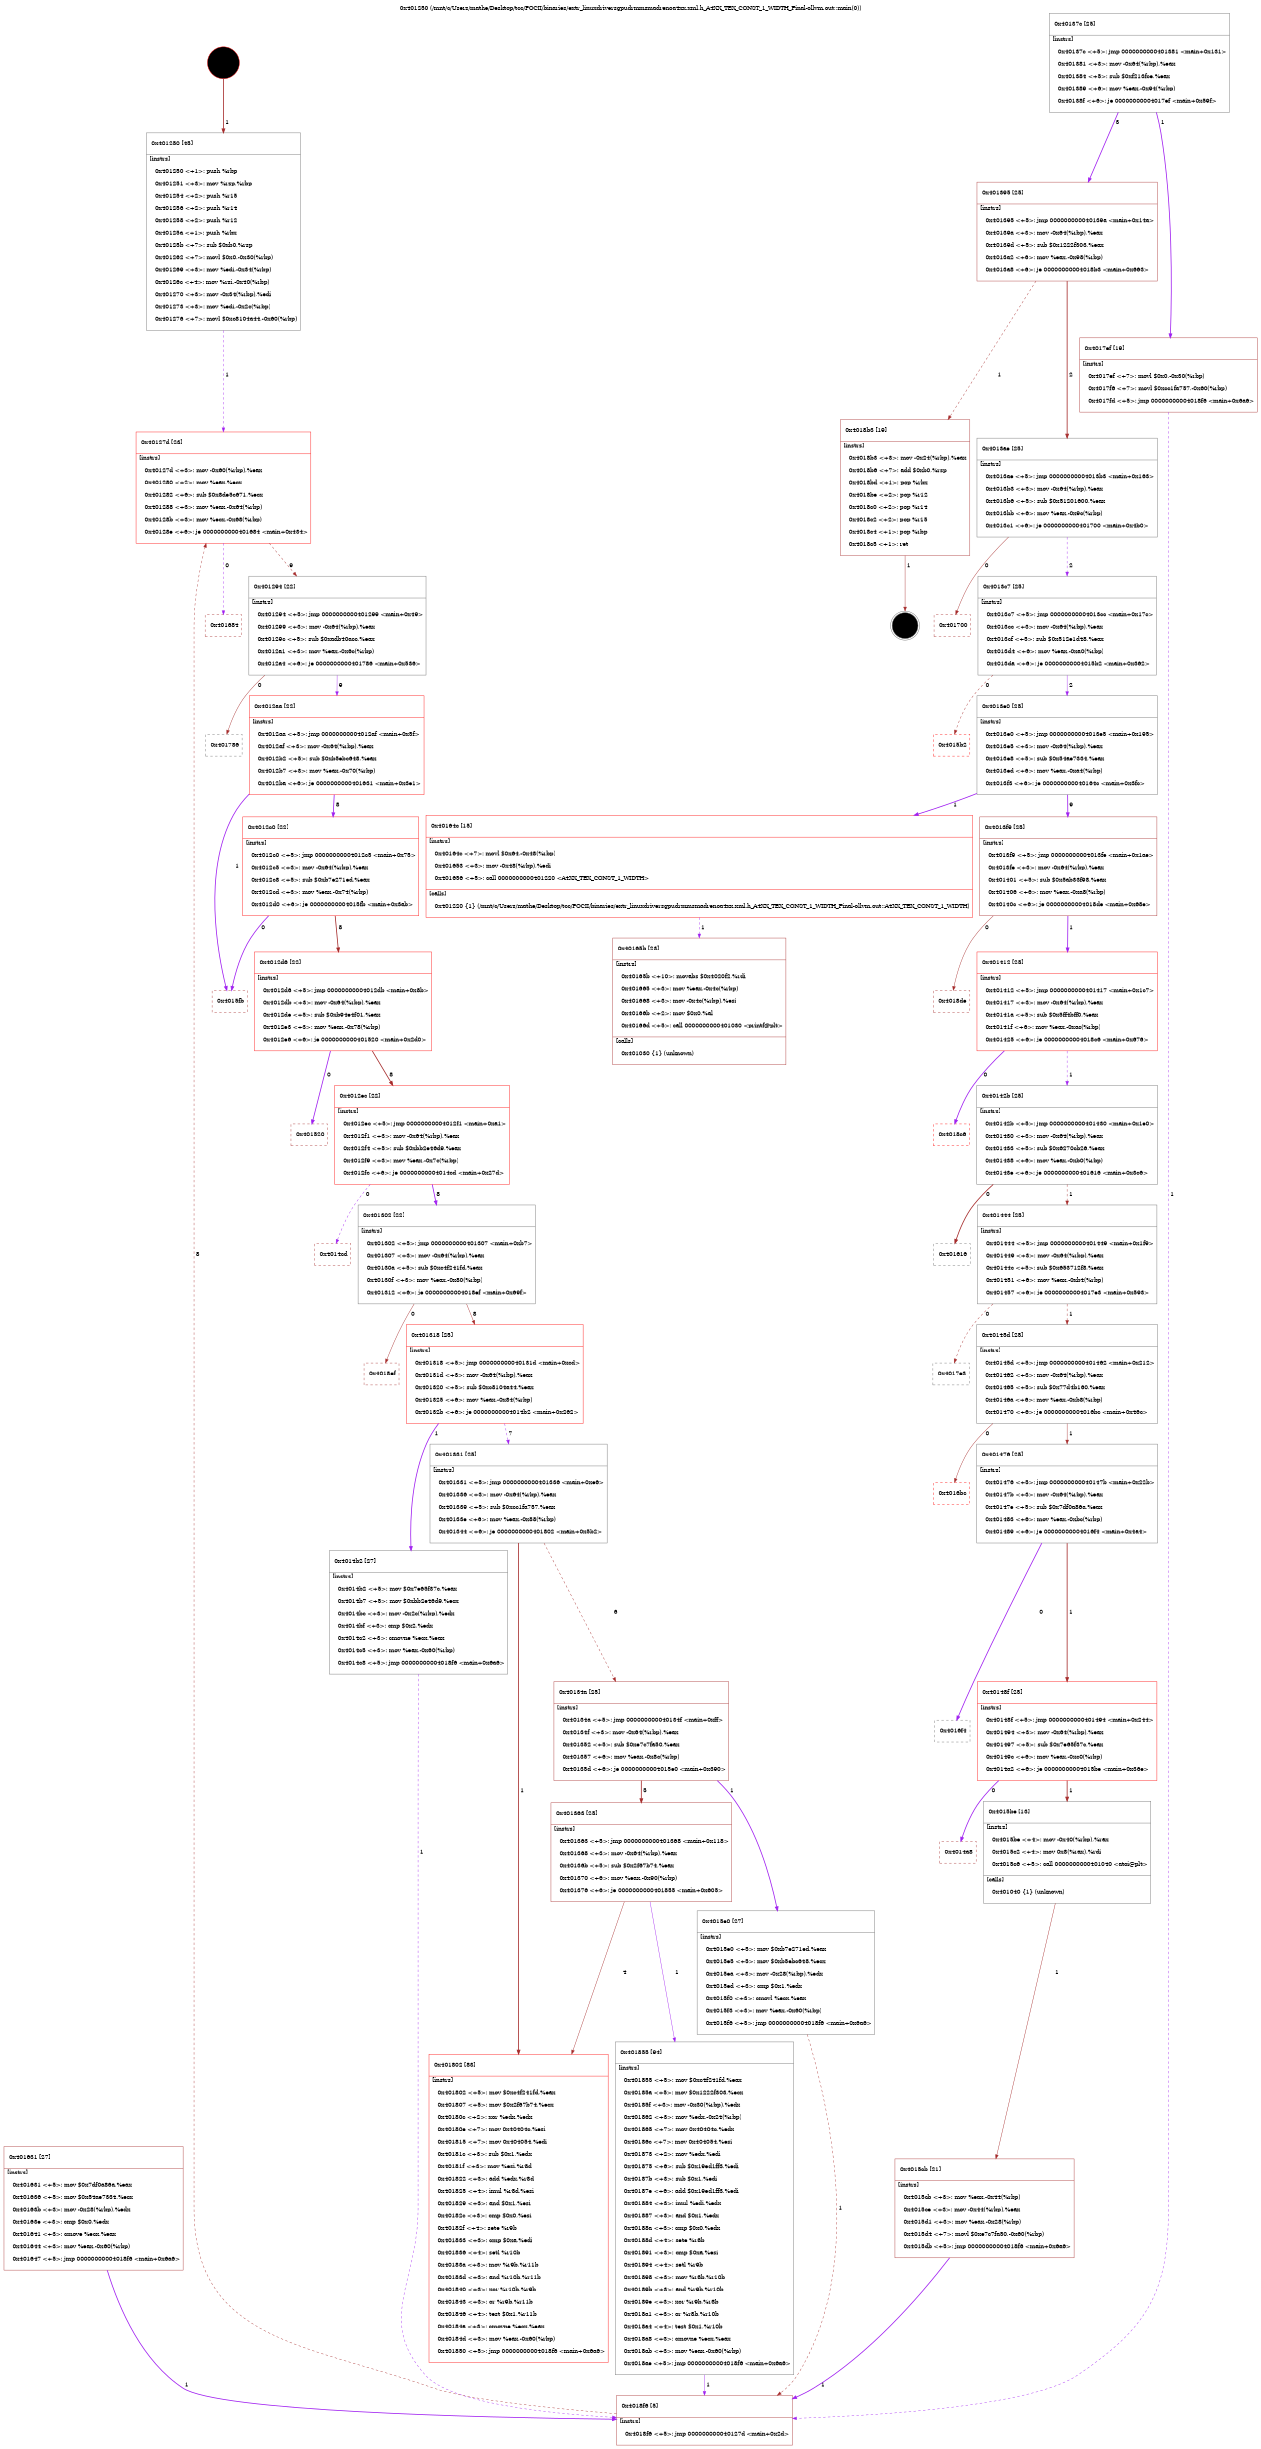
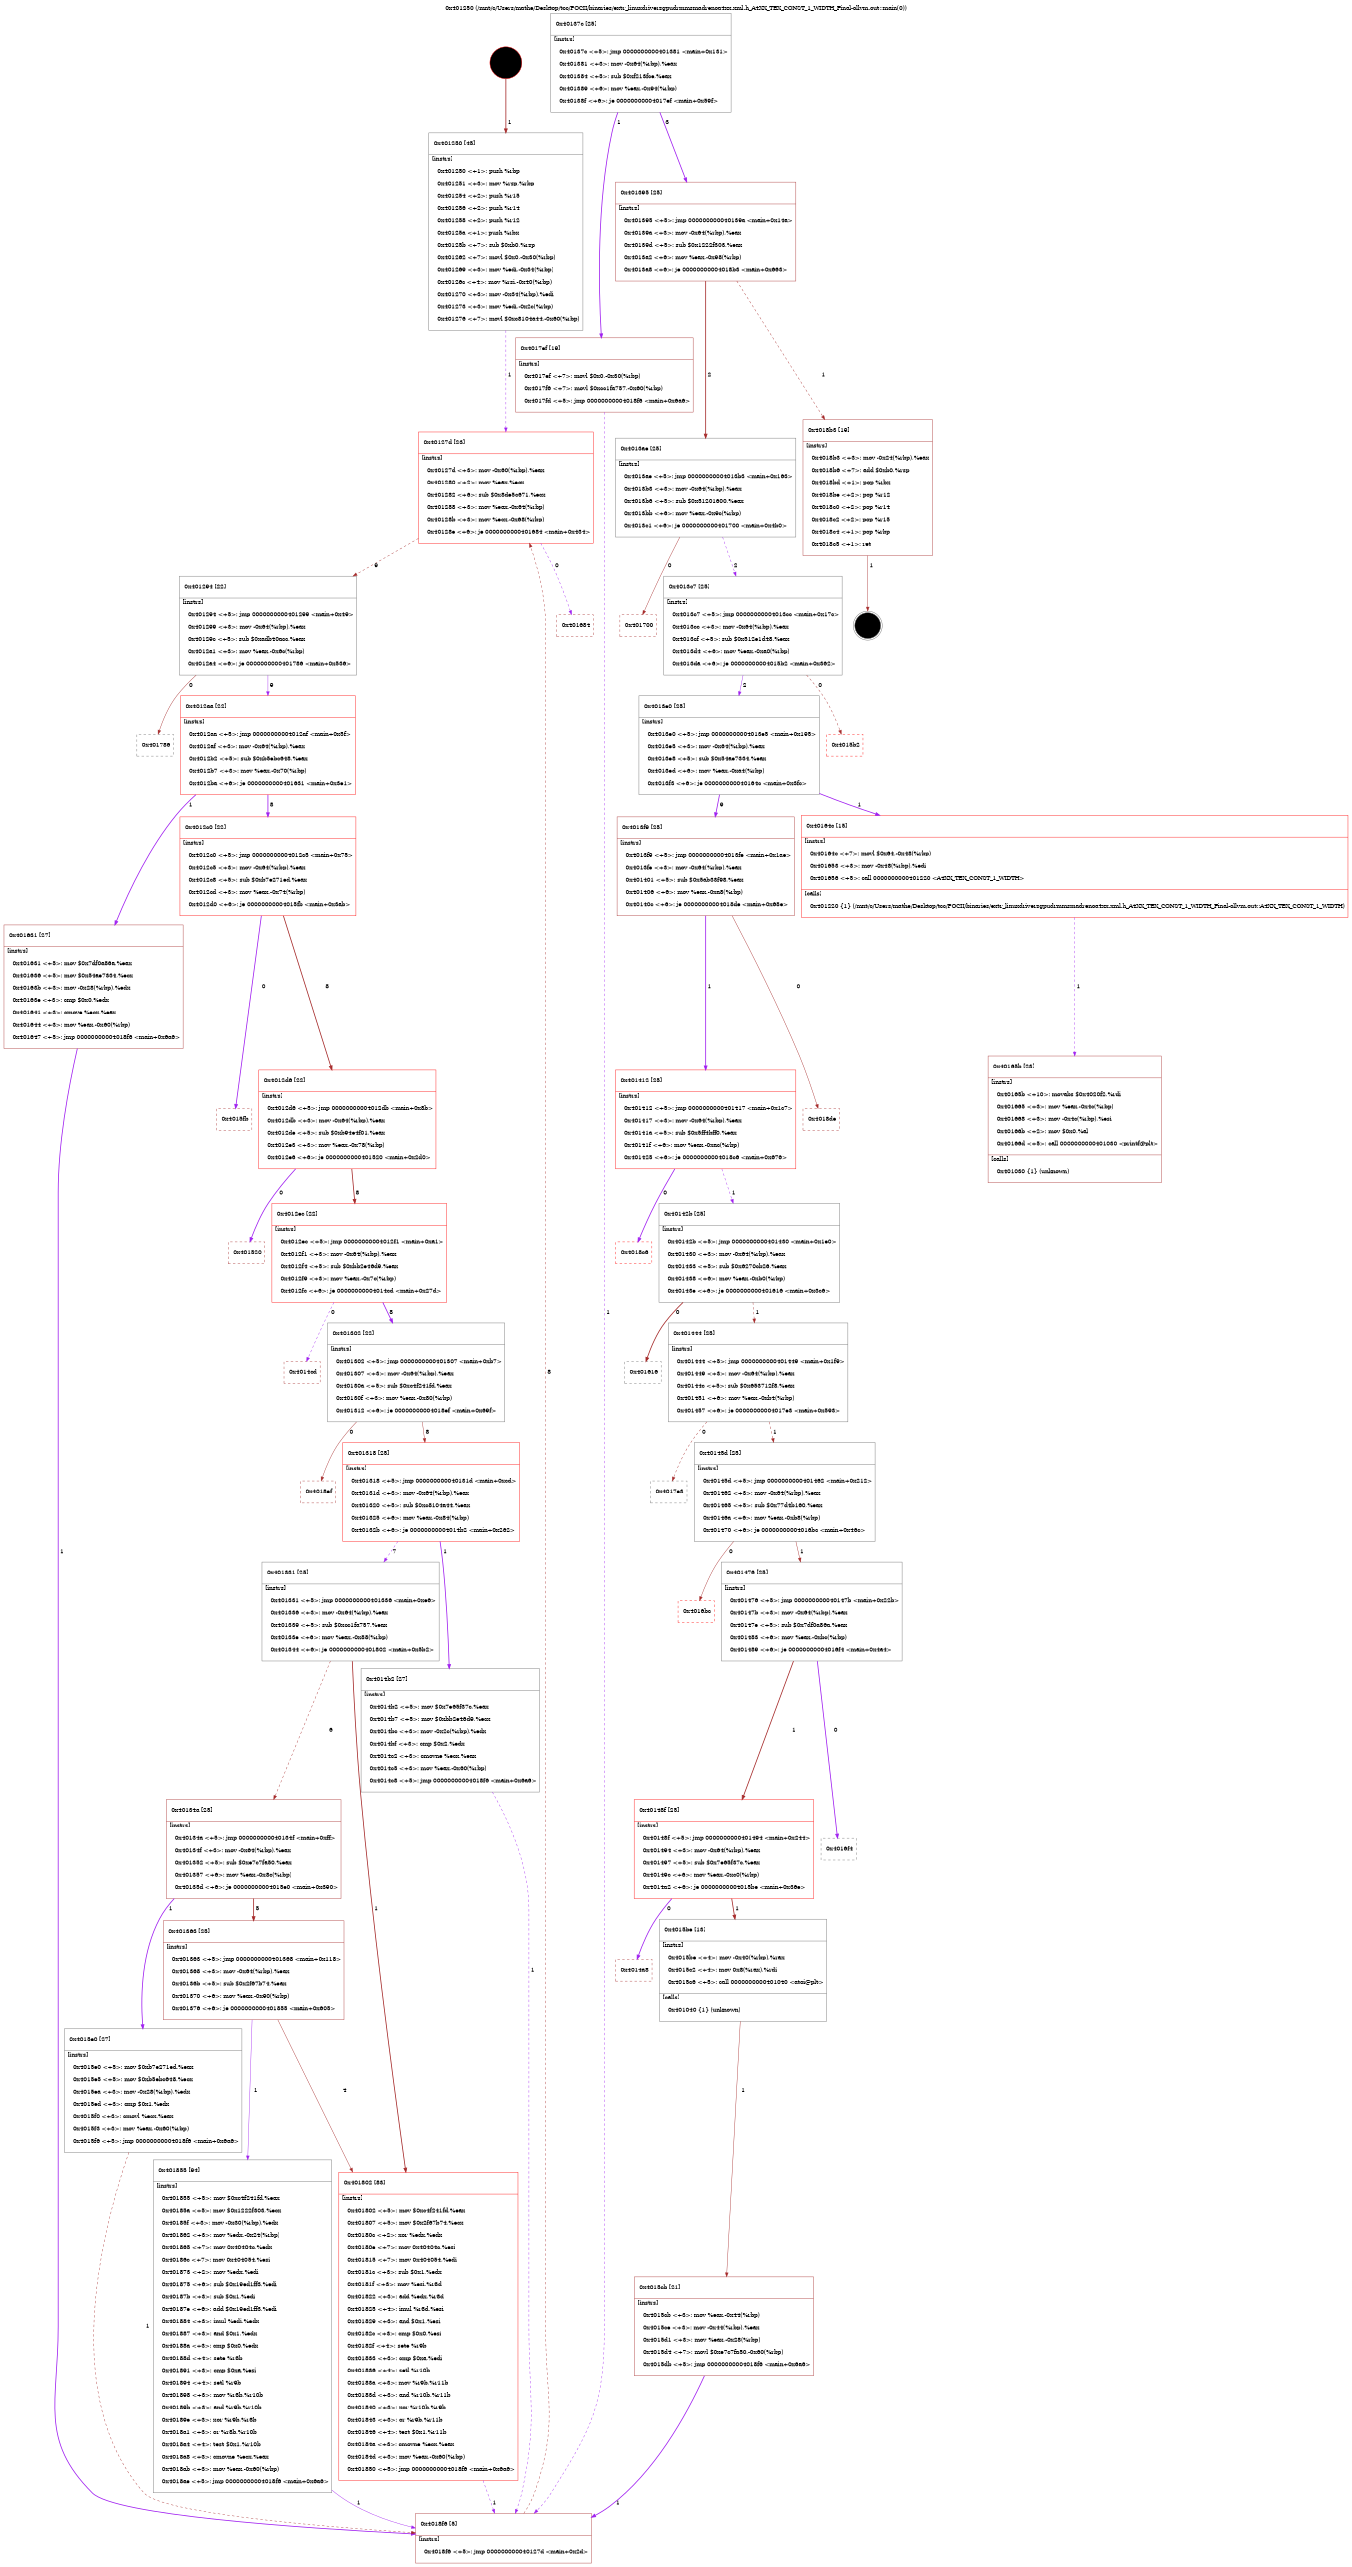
(215, 887) -> (150, 854)
none -> (488, 2495)
